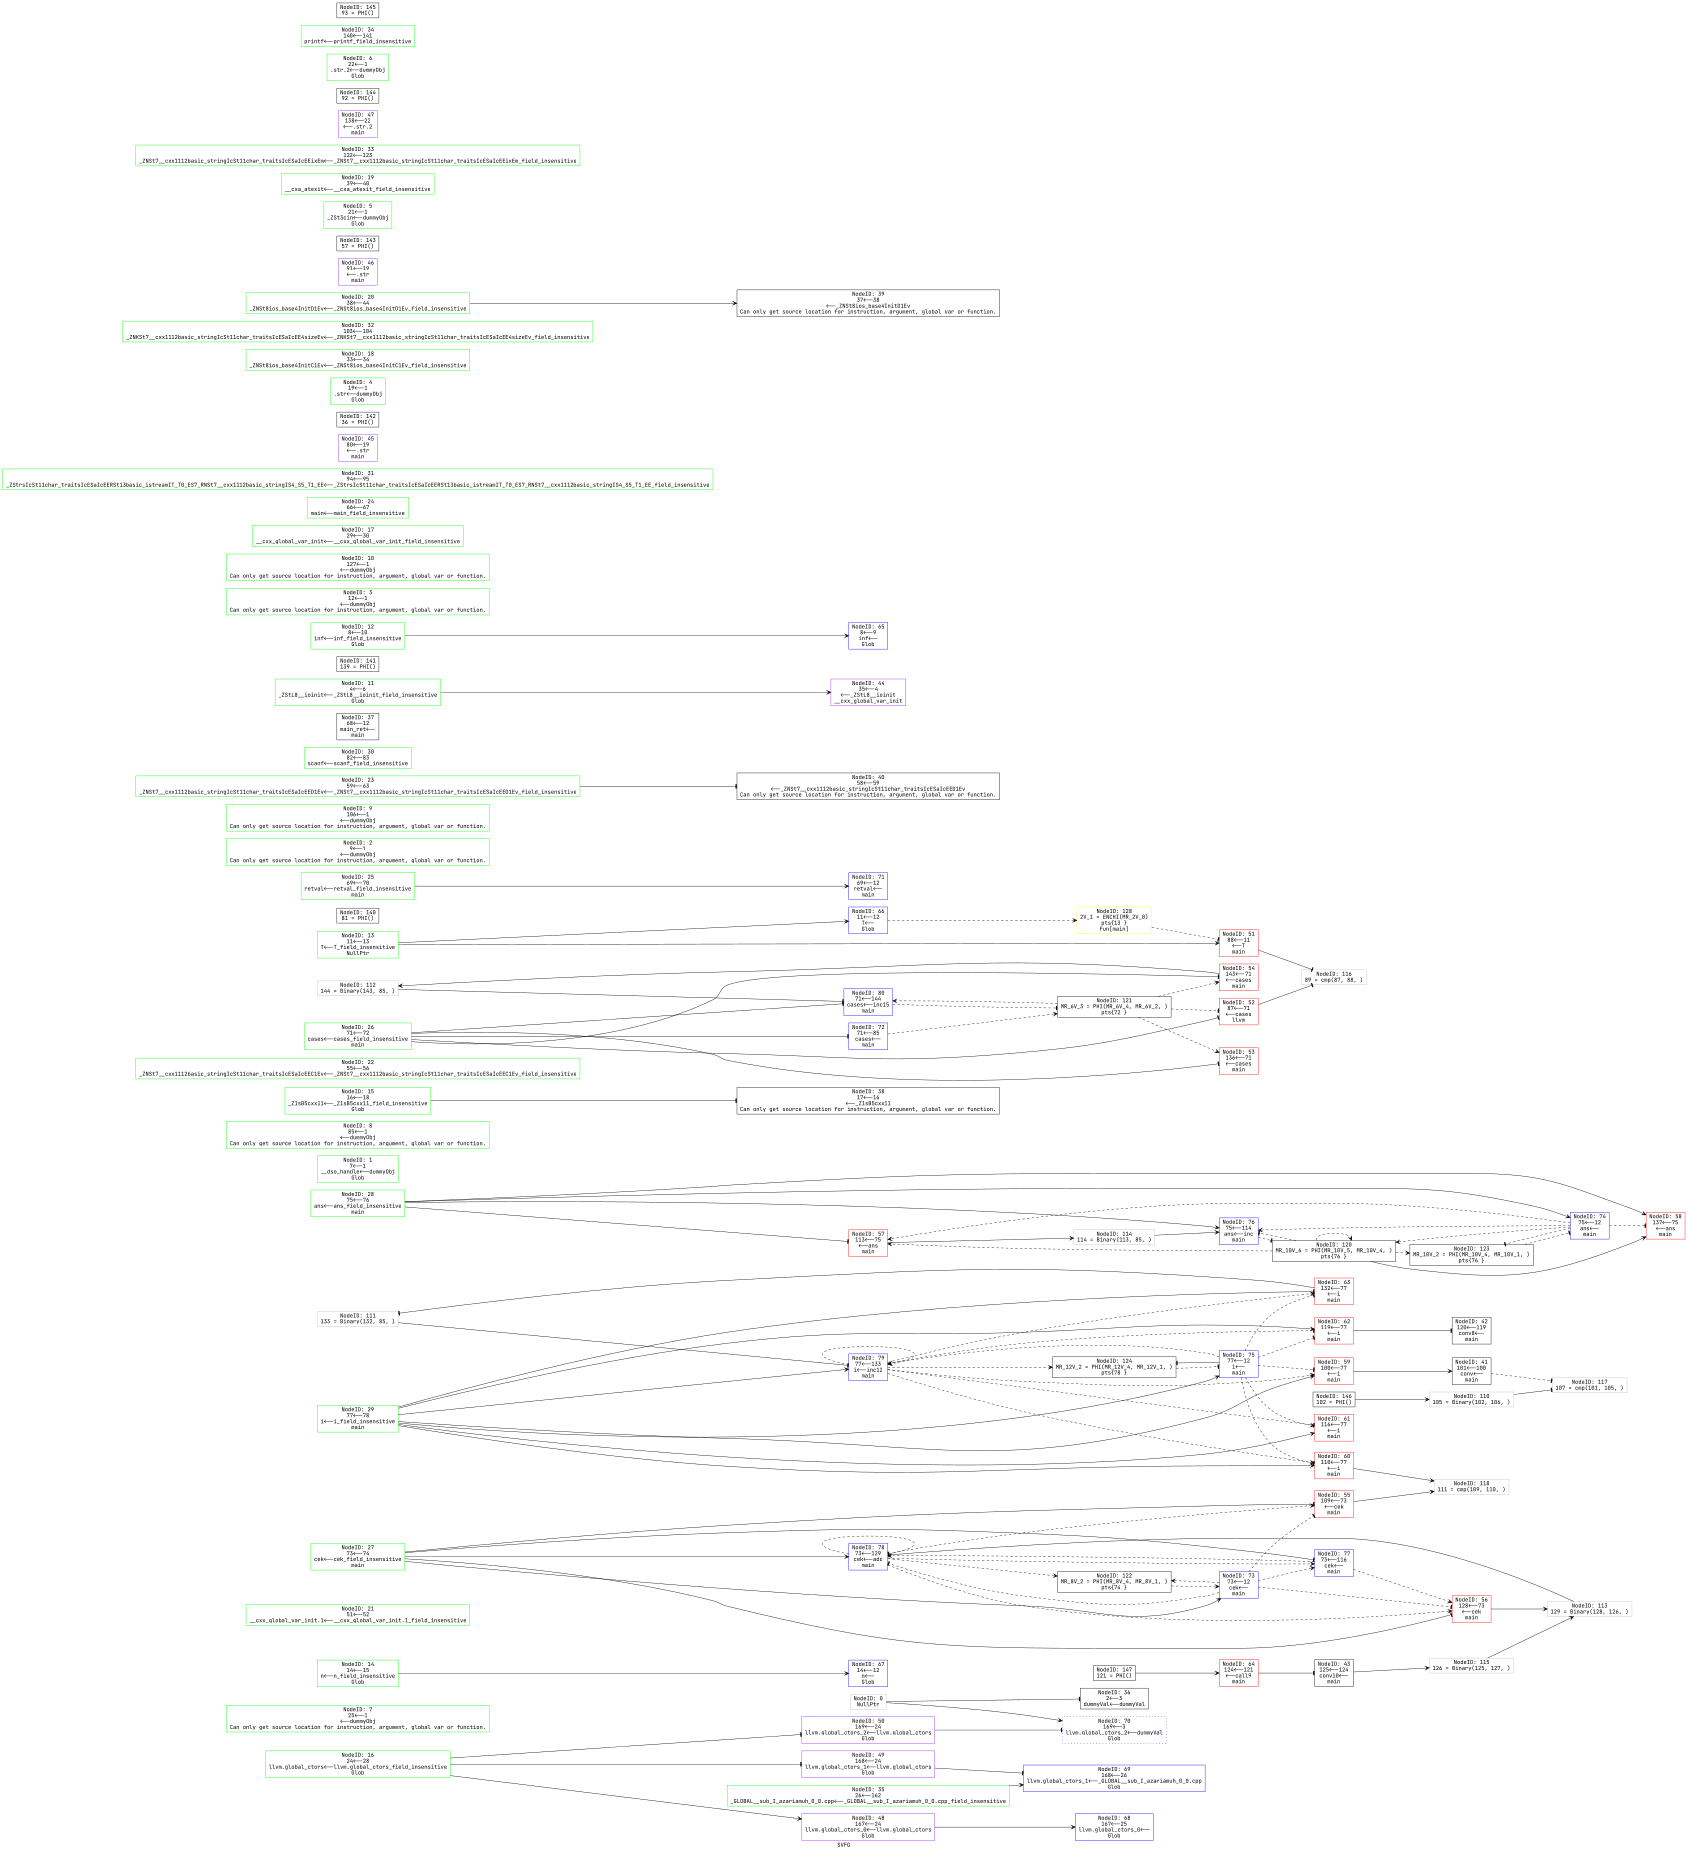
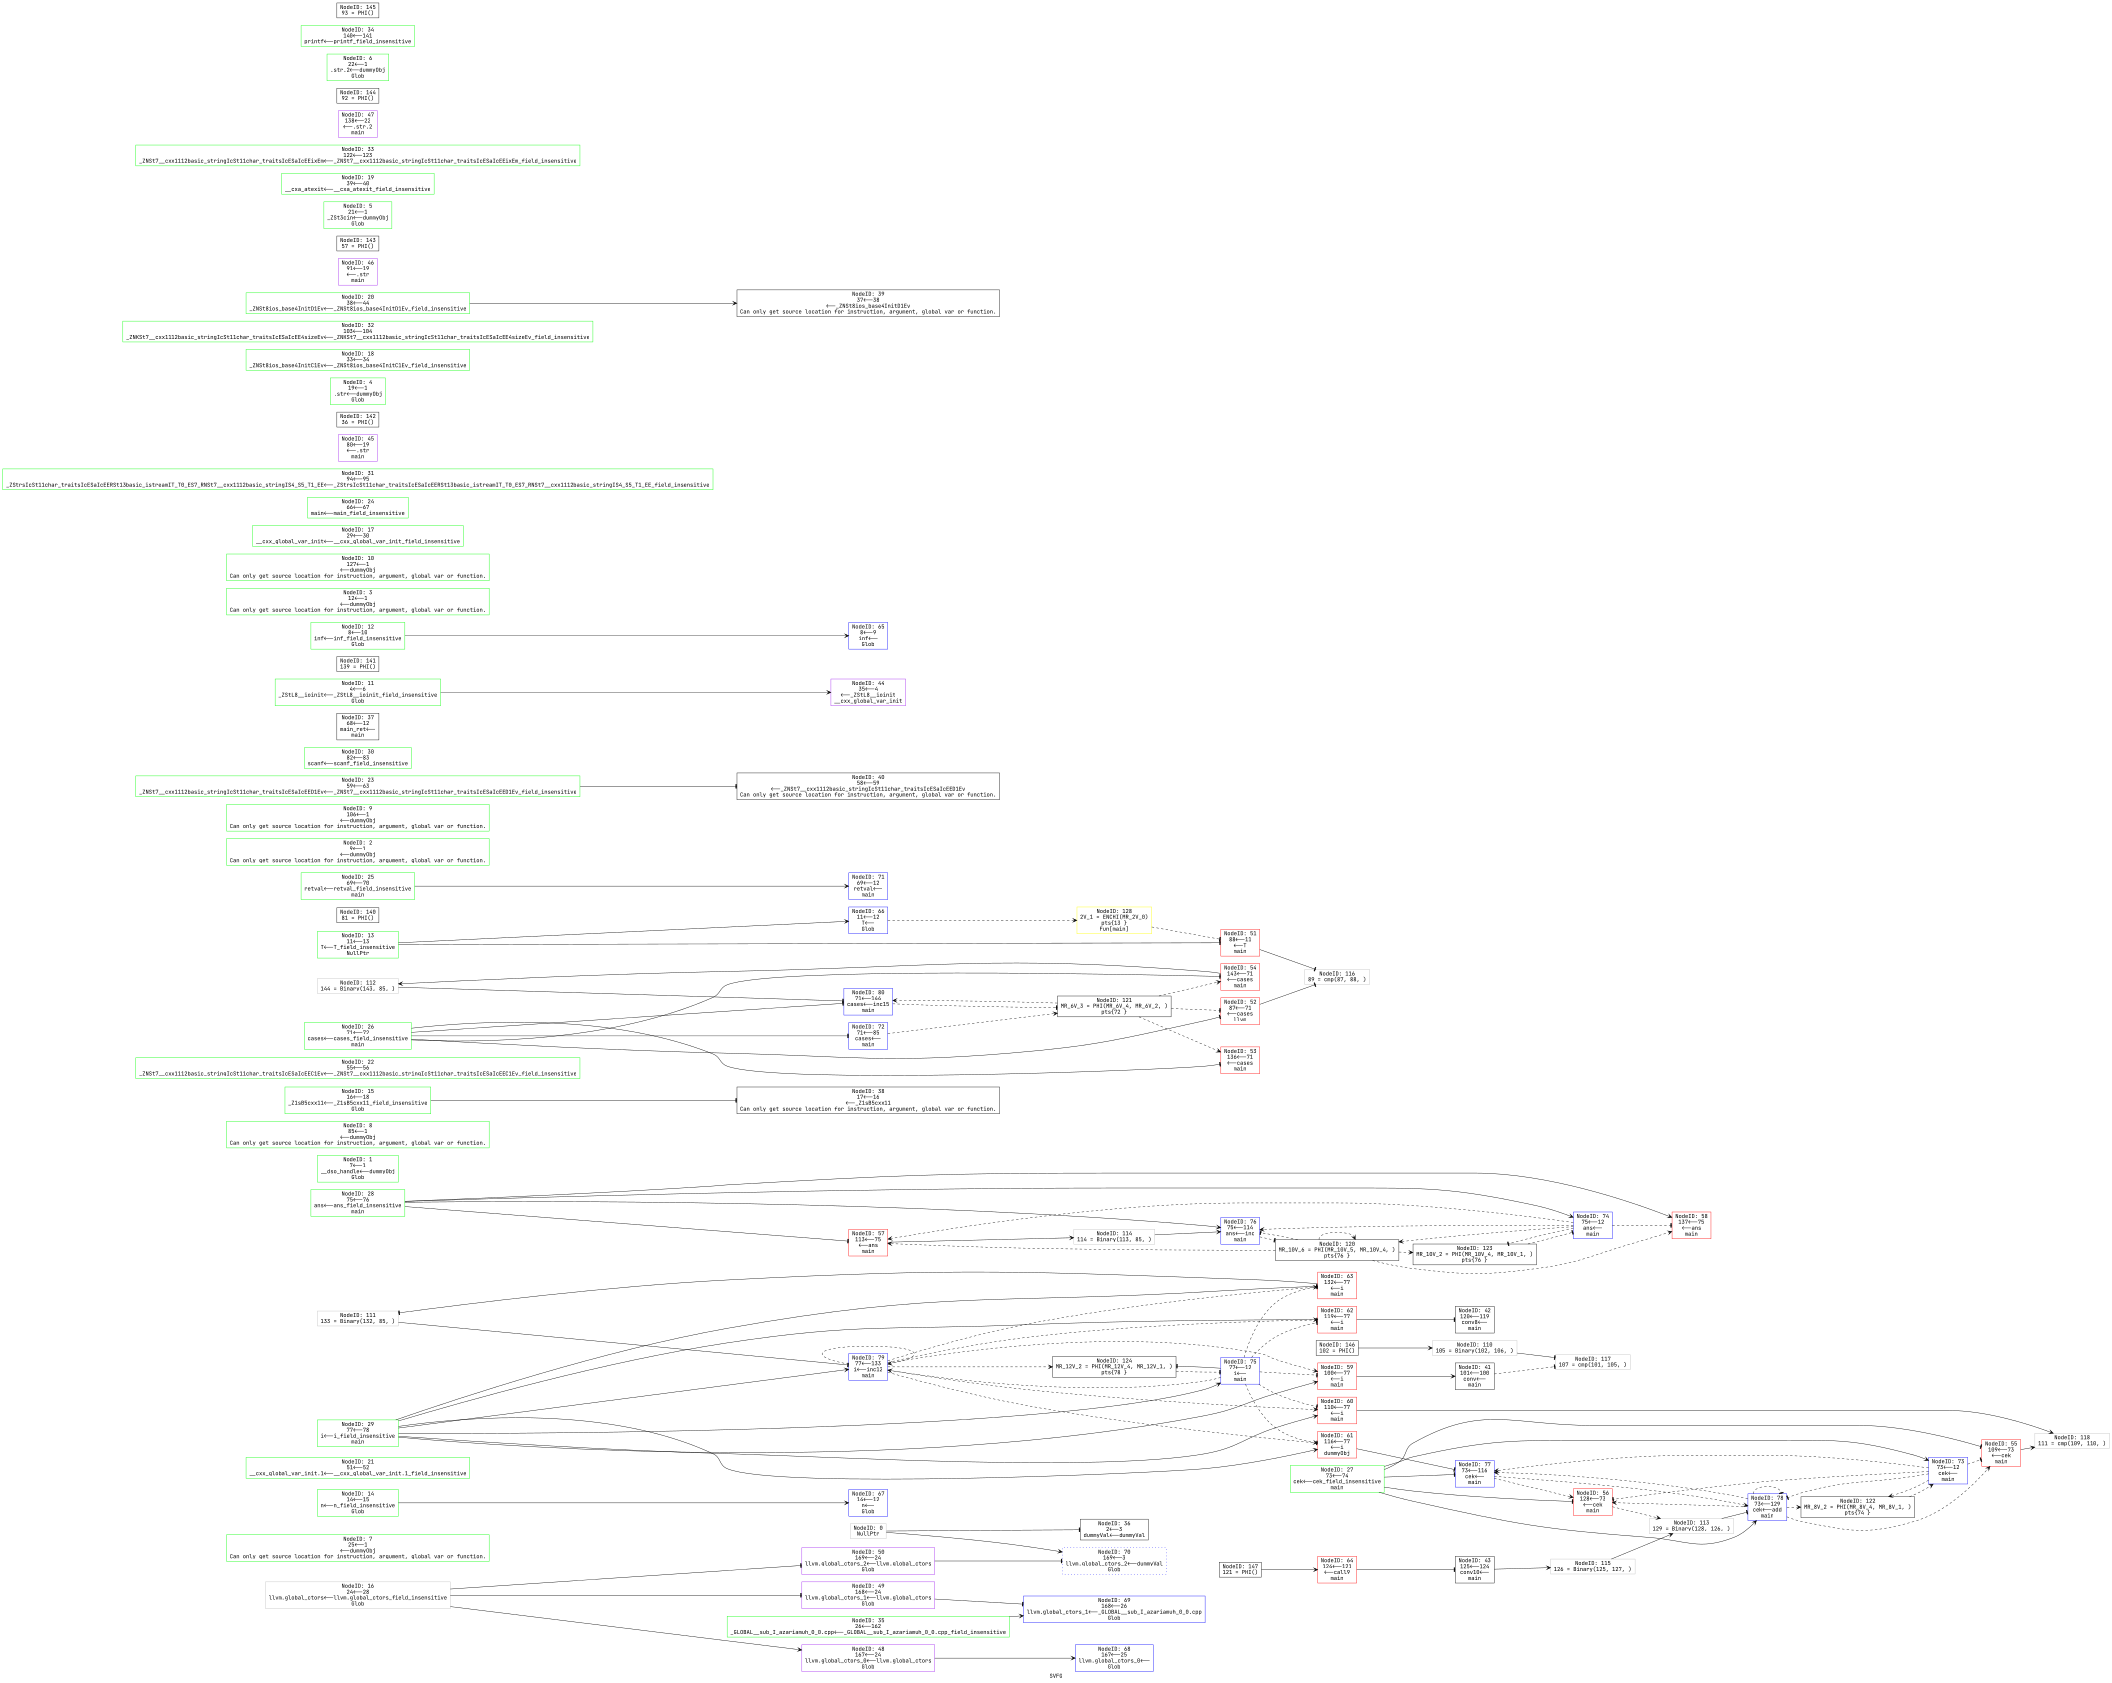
(807, 944) -> (809, 944)
(1509, 1275) -> (1522, 1270)
(1334, 1436) -> (1337, 1453)
none -> (1398, 1457)
(1517, 1609) -> (1634, 1512)
(358, 1764) -> (358, 1595)
